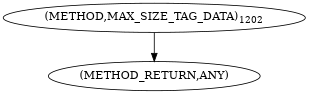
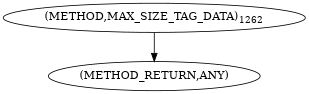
(251, 17) -> (251, 17)
